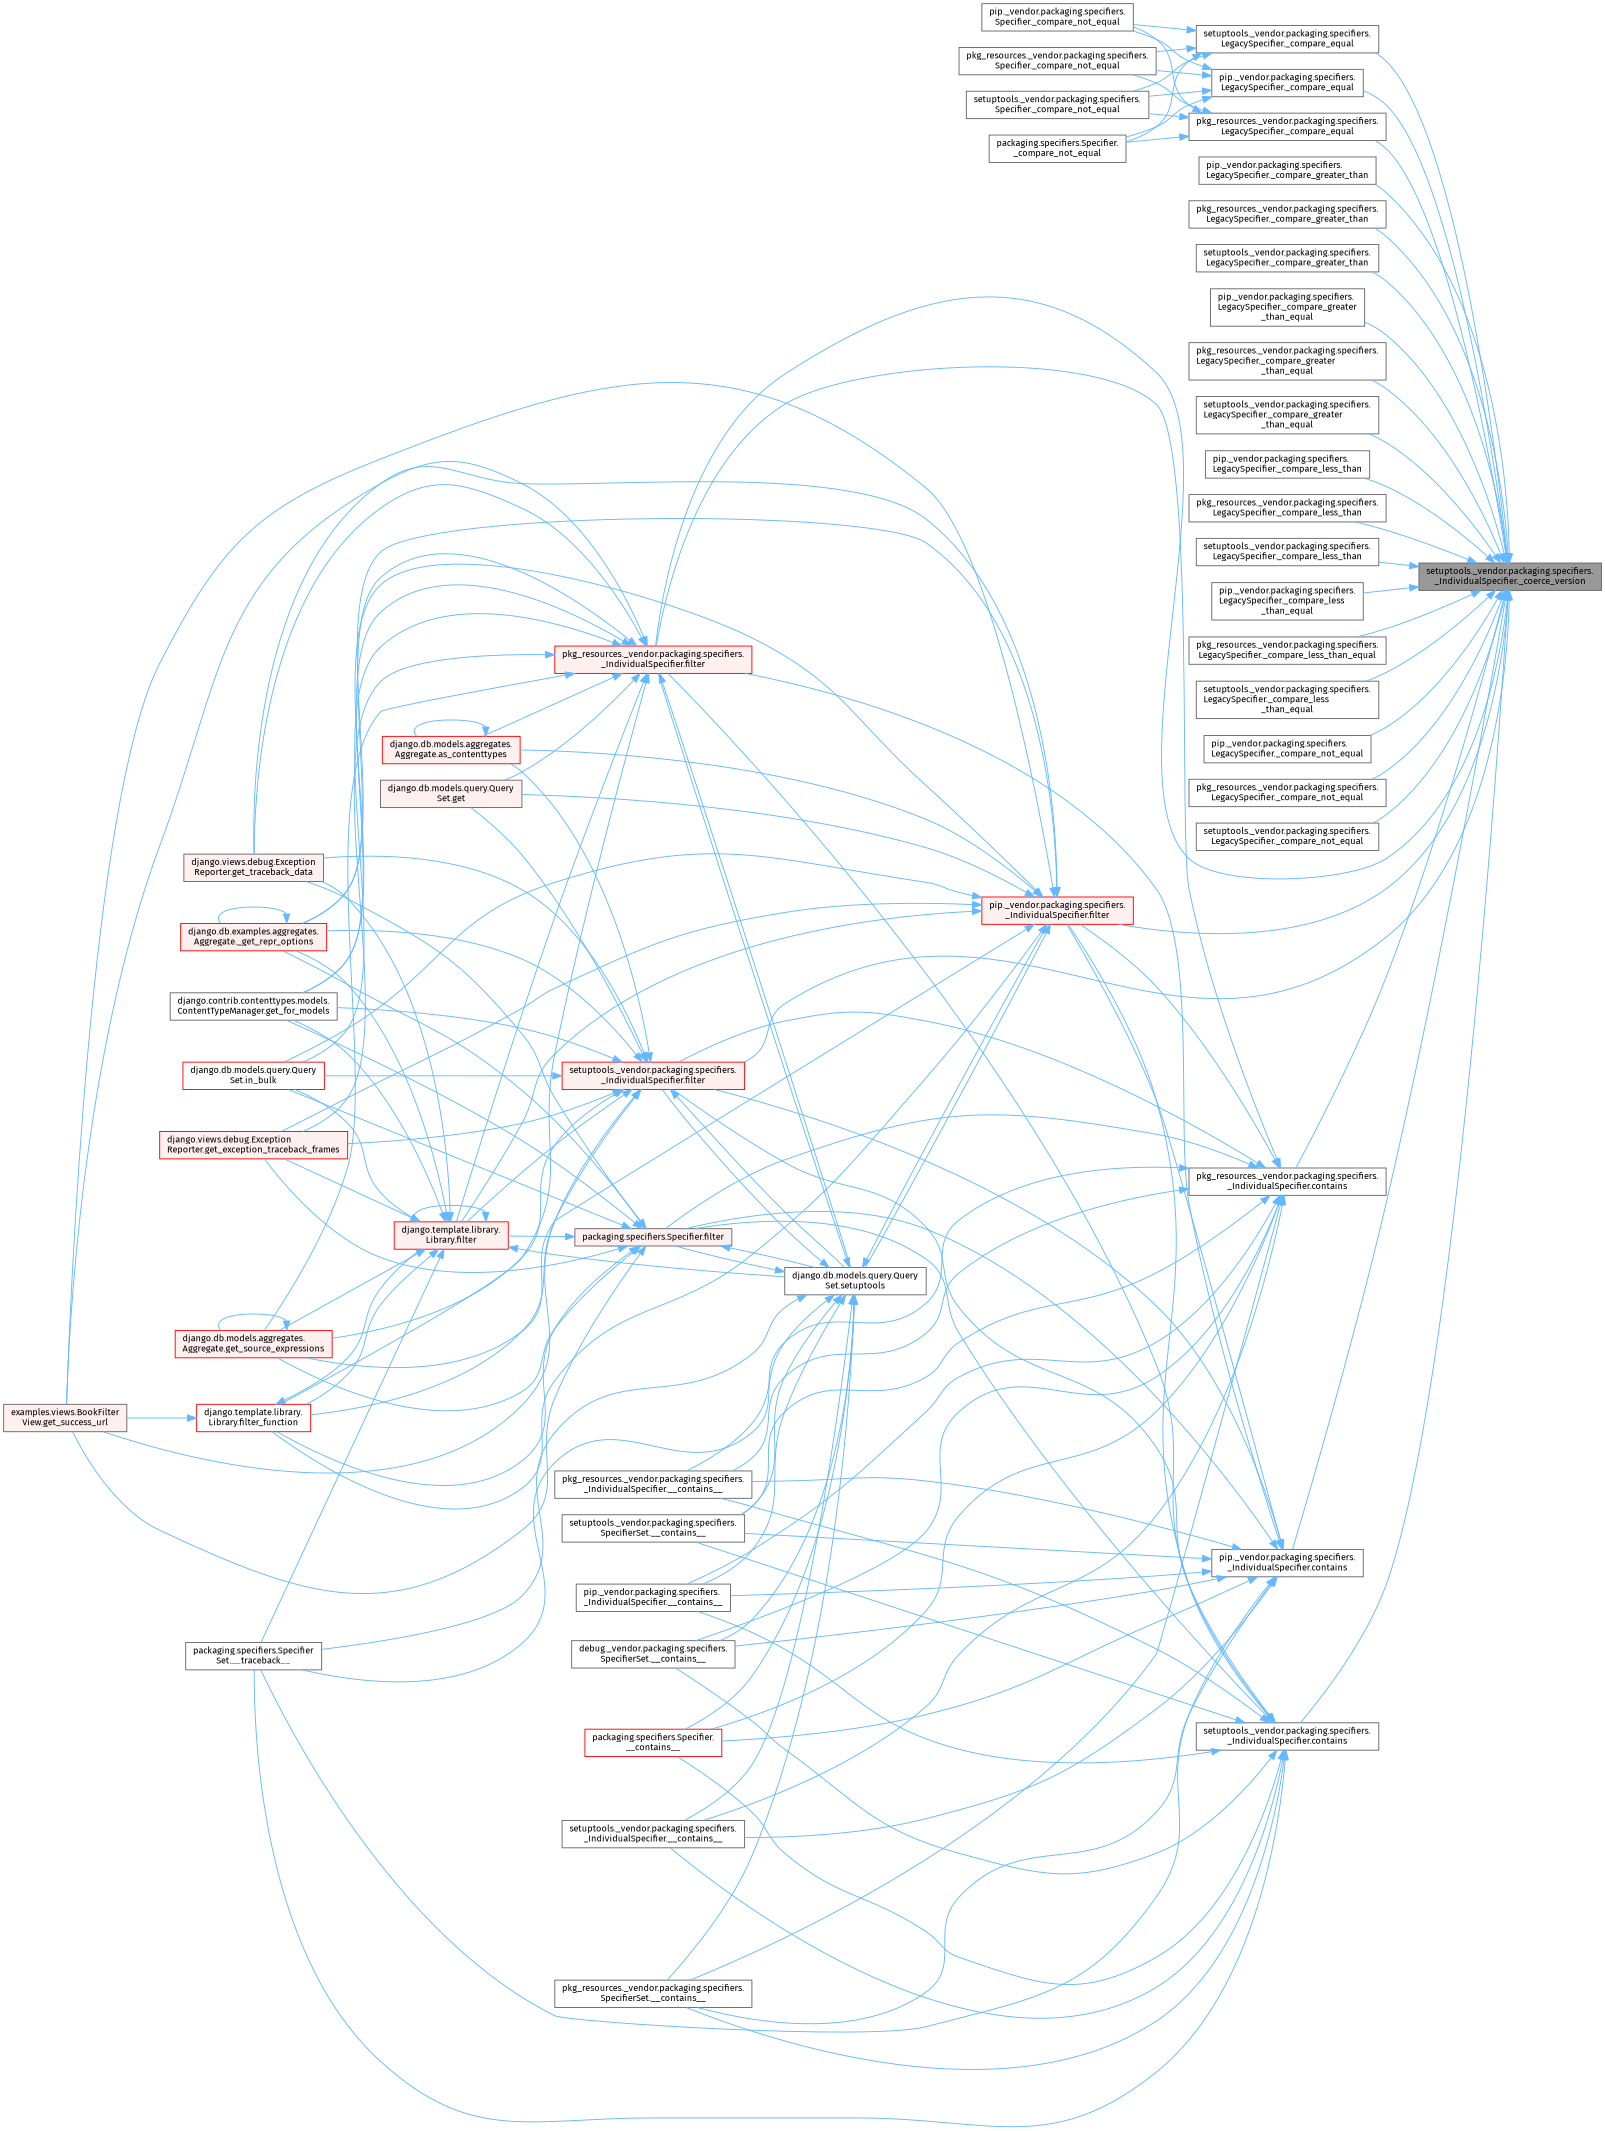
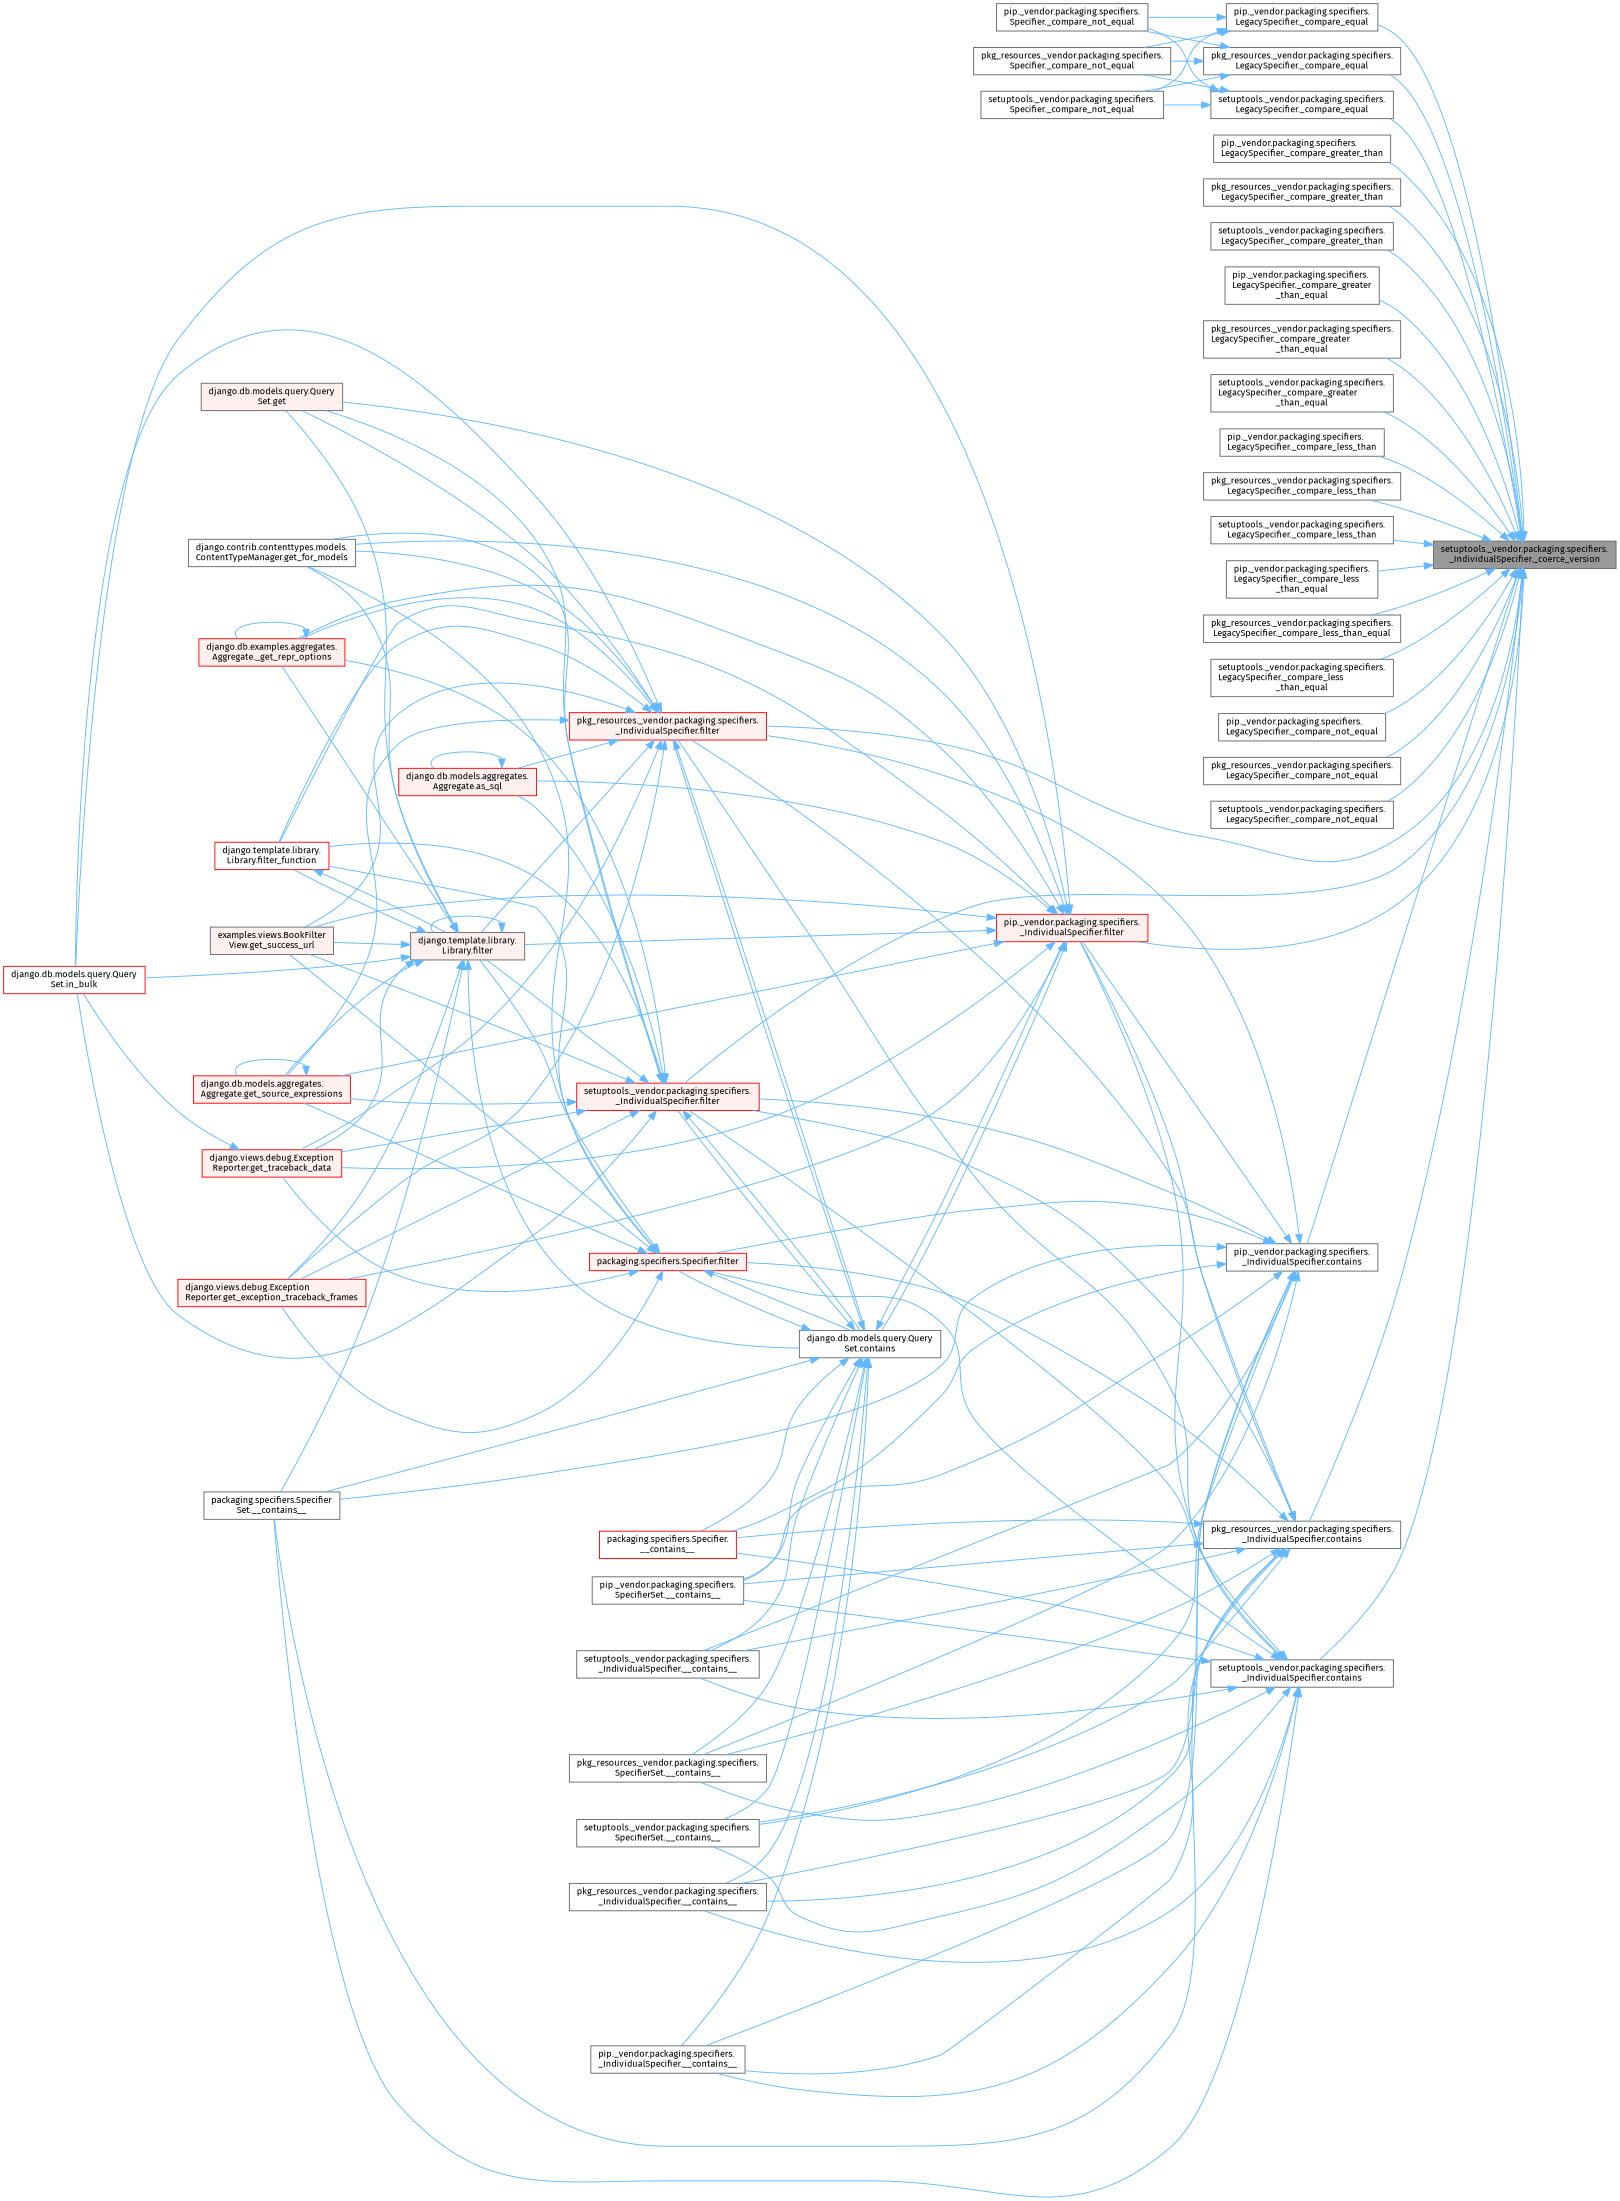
(1058, 149) -> none
none -> (385, 619)
(451, 750) -> (468, 782)
(254, 868) -> (272, 1163)
(482, 1060) -> none
(455, 1157) -> (147, 1080)
(451, 1236) -> (468, 946)
(653, 1237) -> (668, 1262)
(855, 1281) -> (870, 1344)
(157, 1418) -> (364, 943)
(653, 1654) -> (668, 1591)
(254, 1656) -> (272, 1506)
